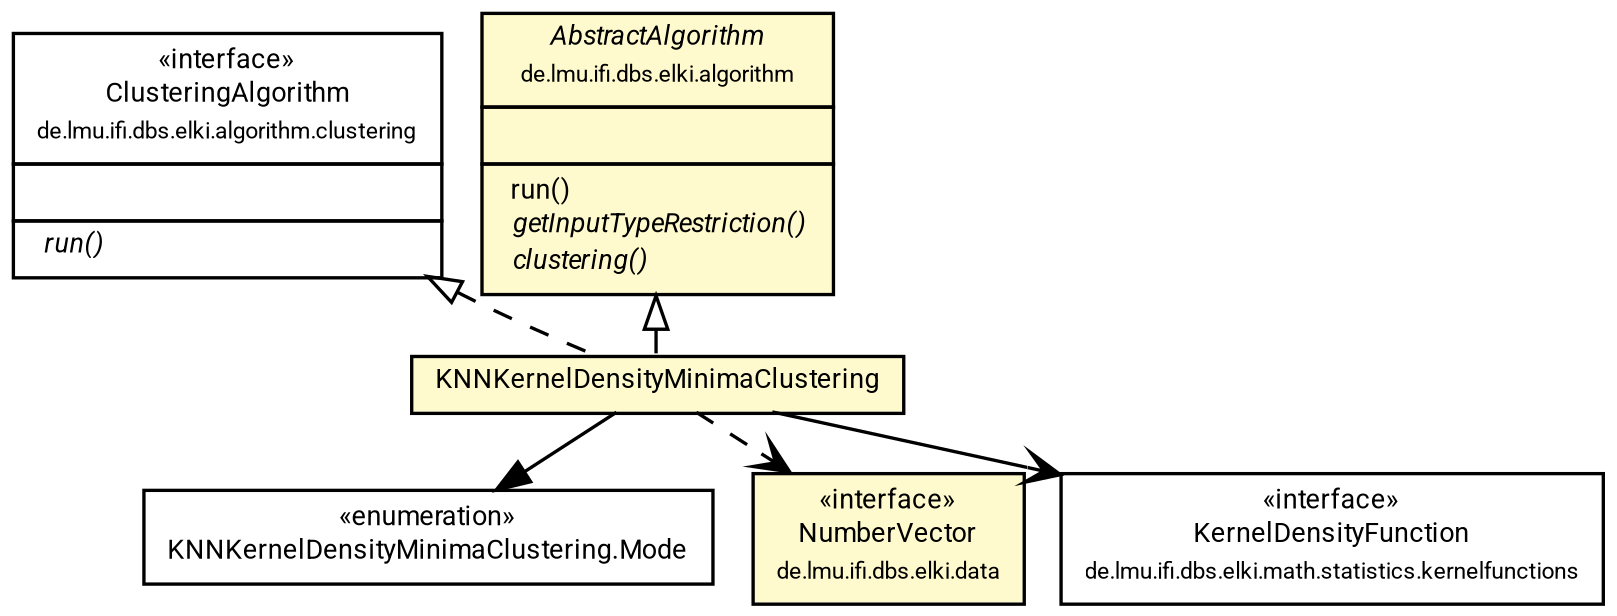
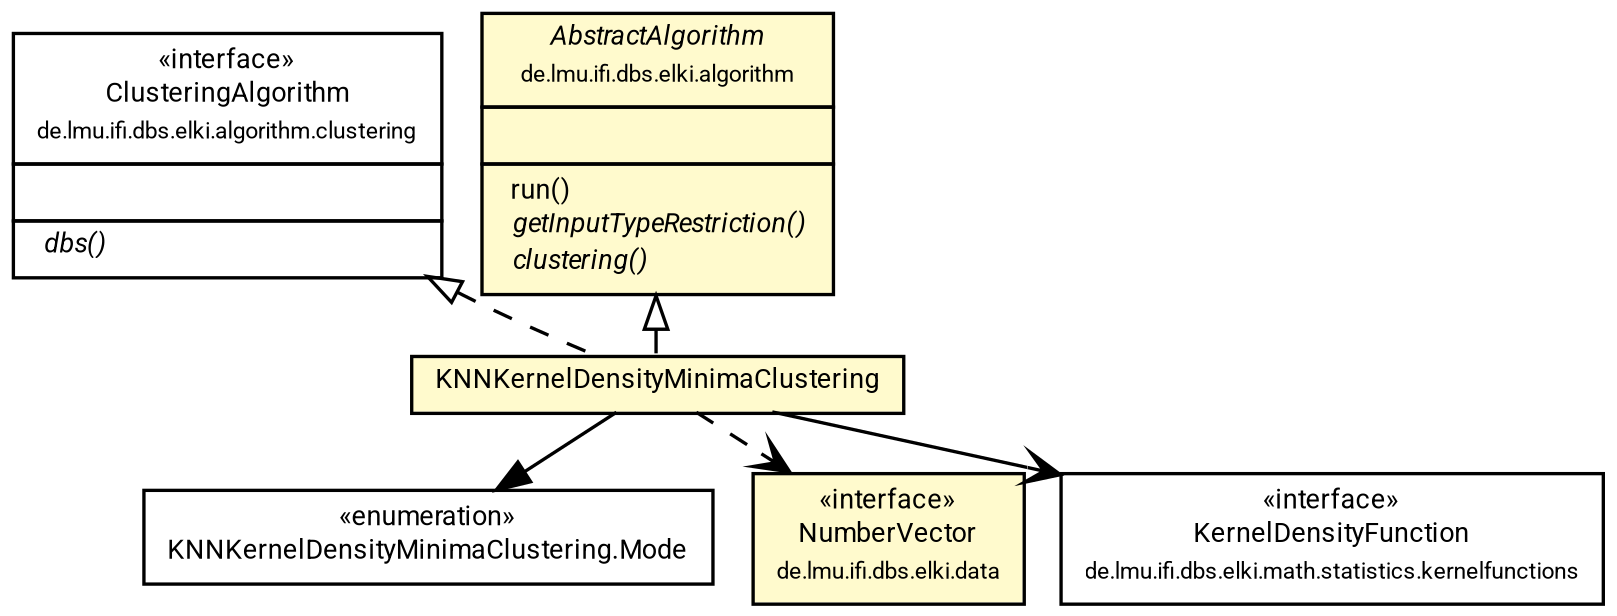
(72, 244) -> (74, 244)
